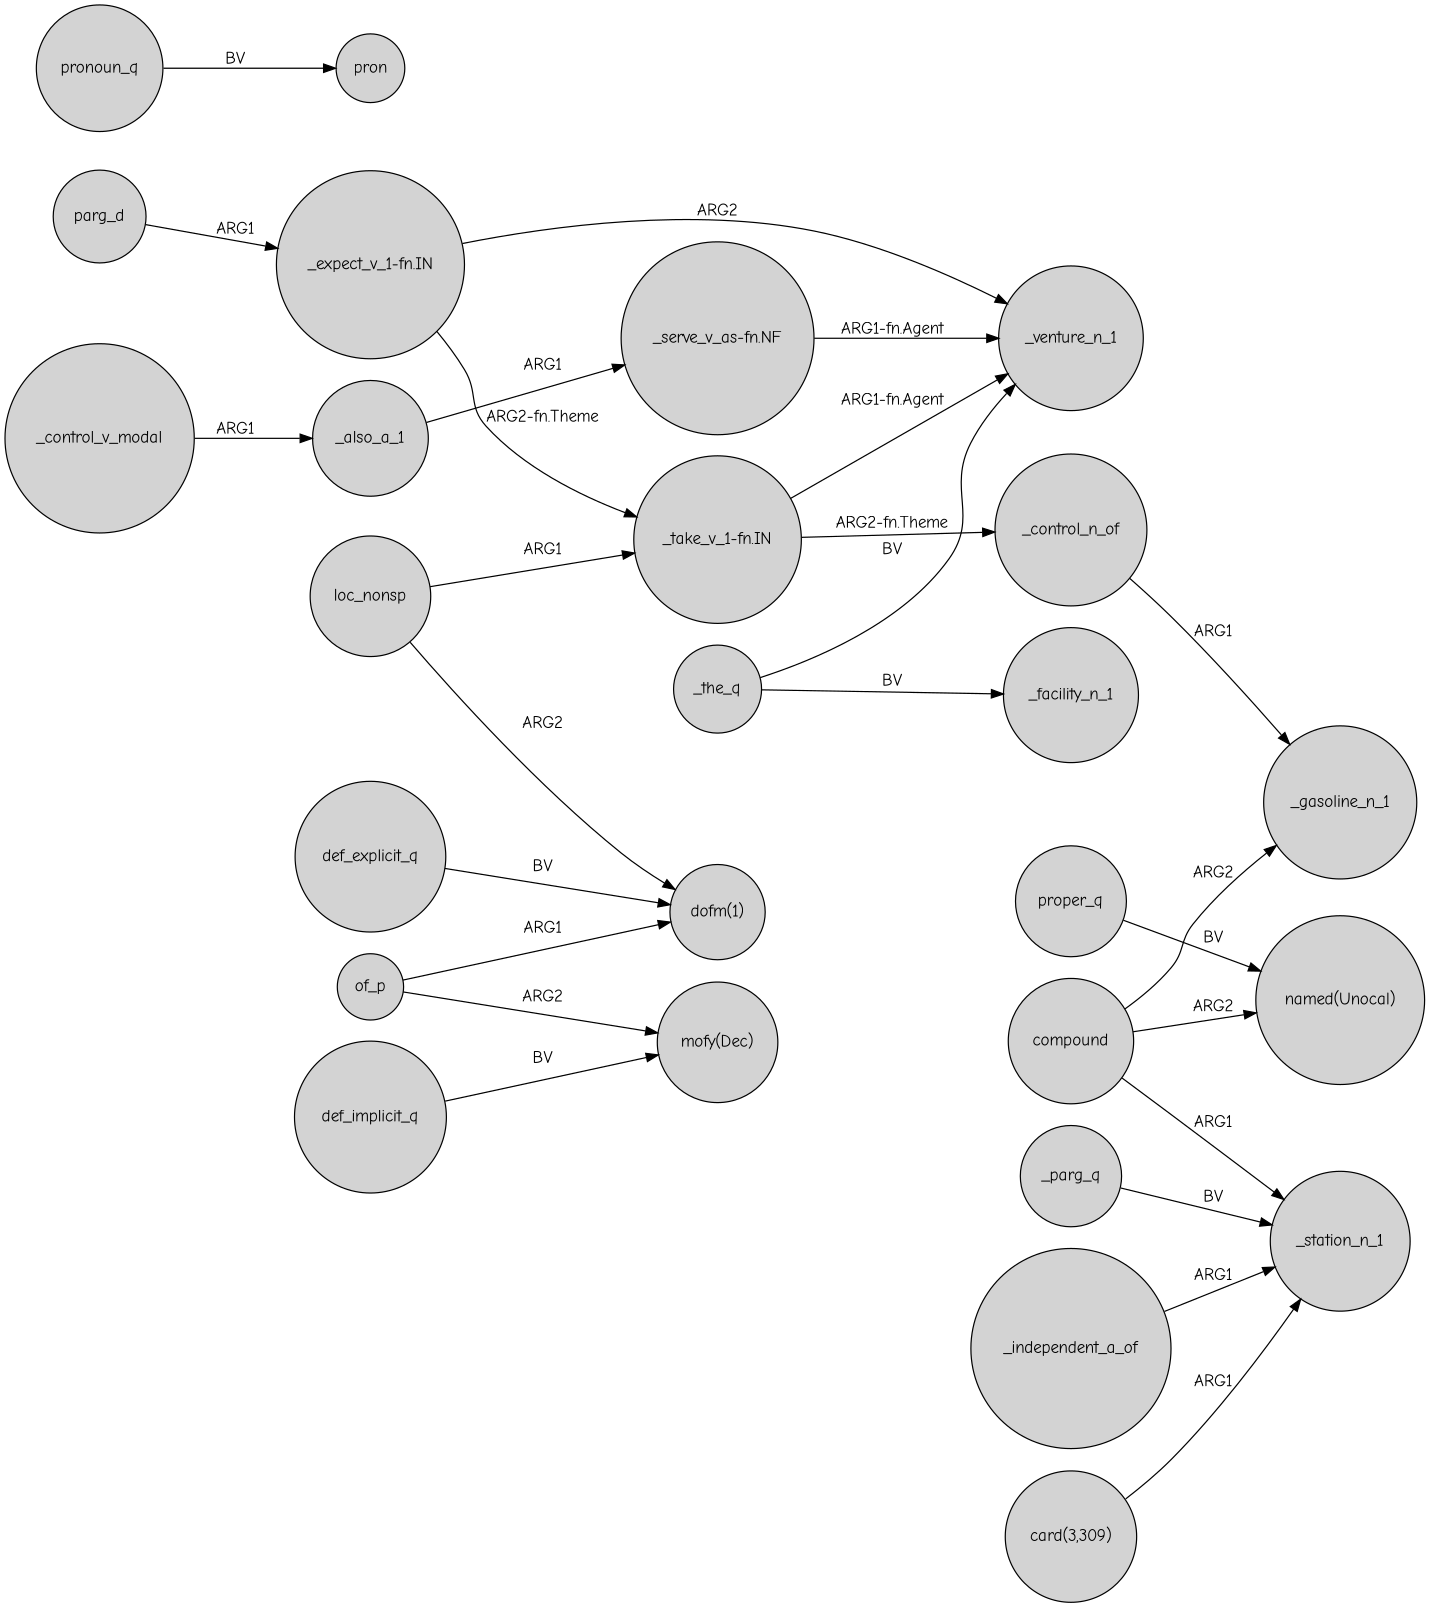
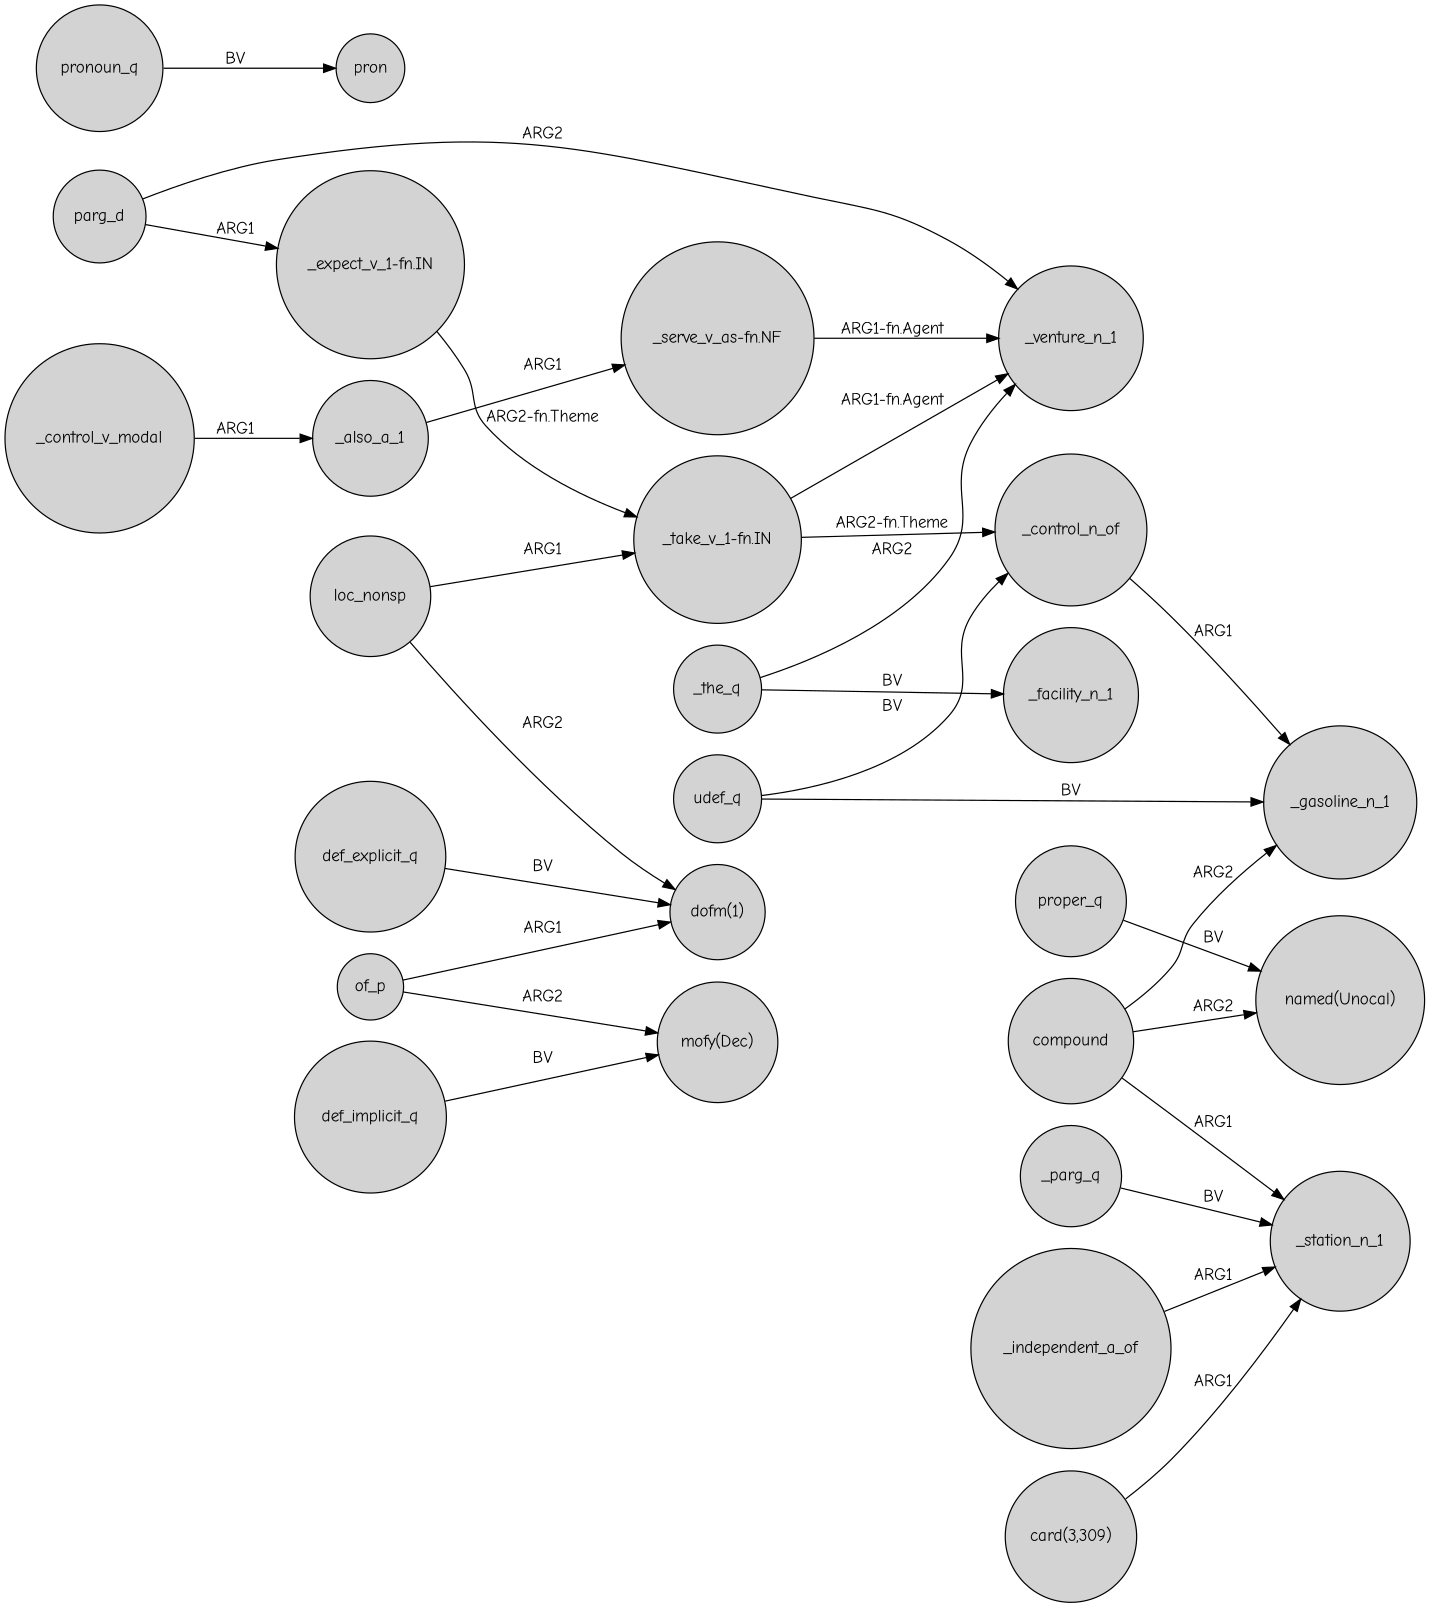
(735, 221) -> (584, 151)
(892, 550) -> (892, 550)
none -> (718, 799)
